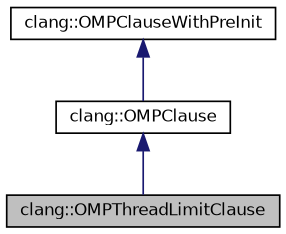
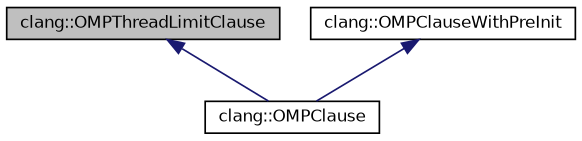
(143, 173) -> (225, 75)
